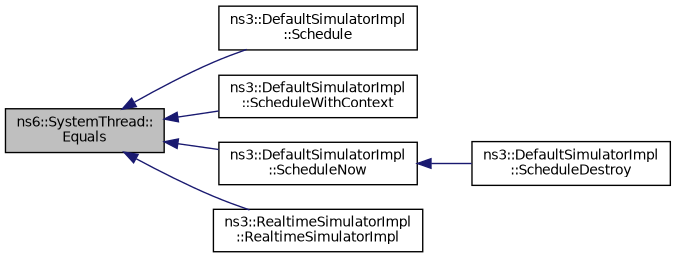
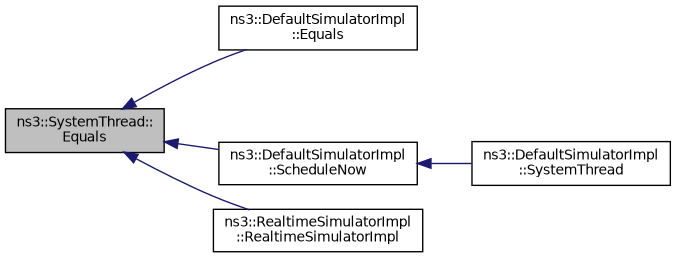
(318, 28) -> (318, 28)
(318, 96) -> none
(85, 131) -> (85, 131)
(571, 163) -> (571, 163)
